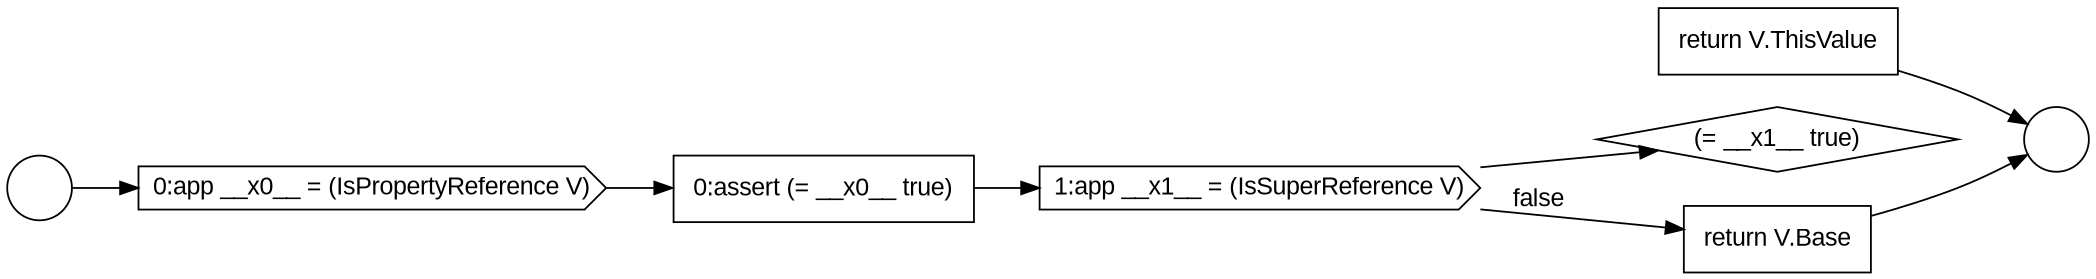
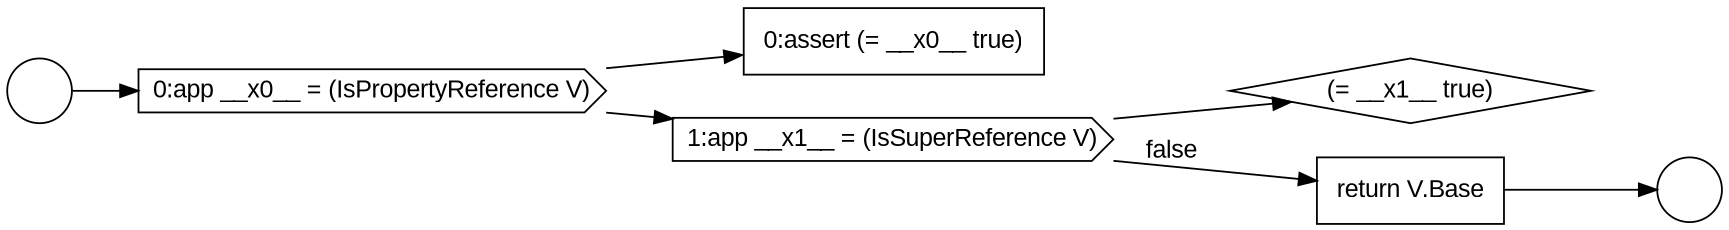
(1777, 40) -> none
(997, 188) -> (630, 115)
